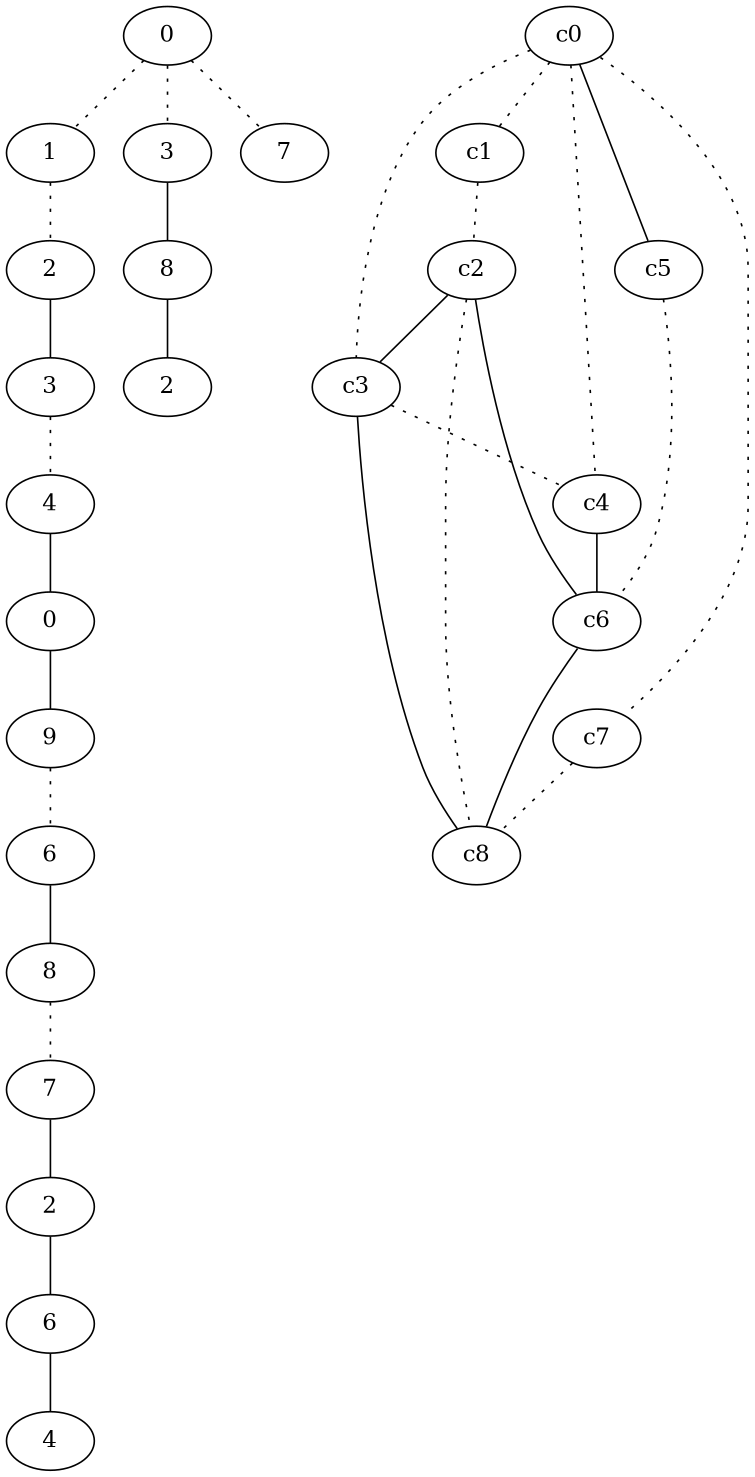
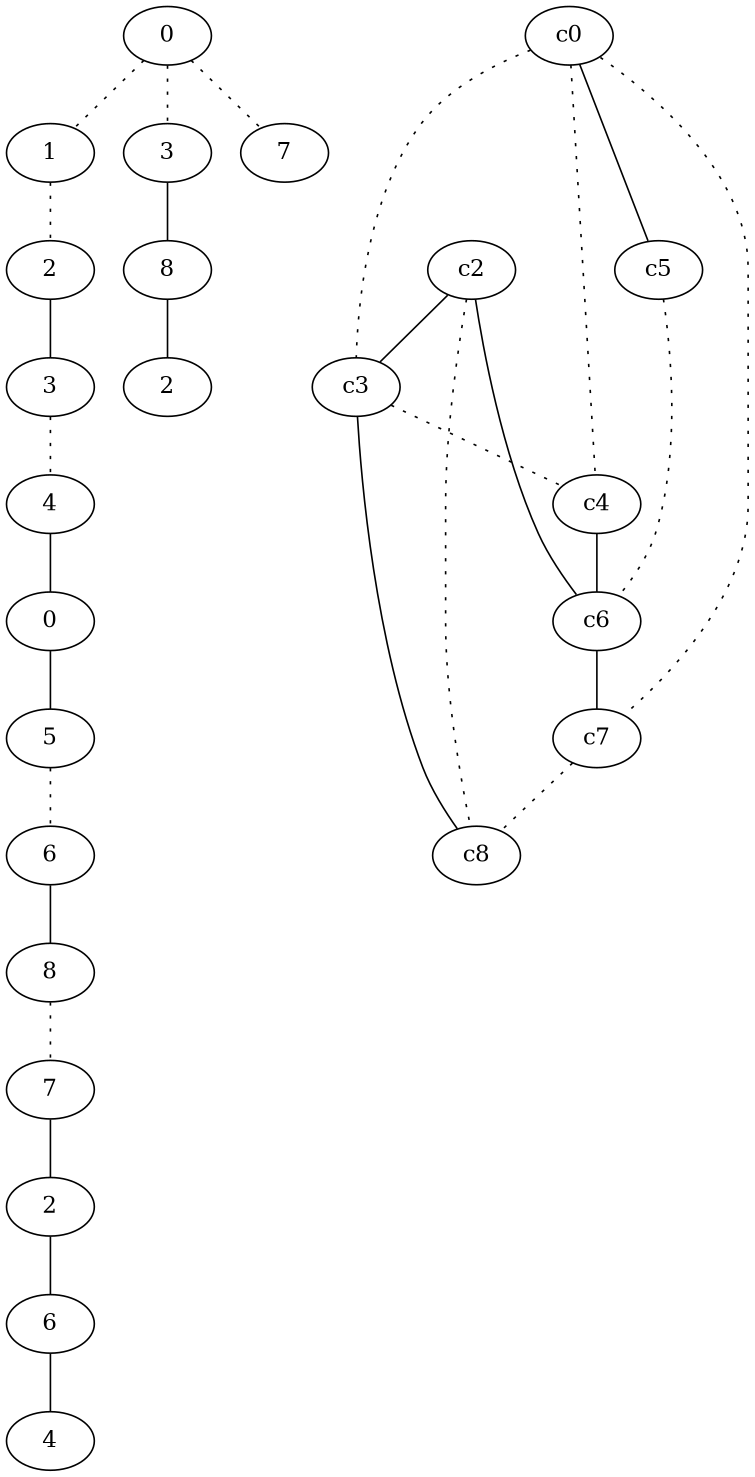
(480, 153) -> none
(526, 734) -> (597, 680)
(50, 738) -> (50, 738)
